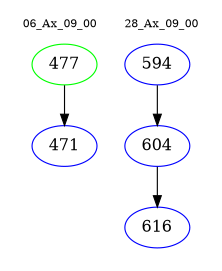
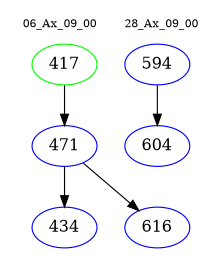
(65, 65) -> (65, 65)
(157, 181) -> (98, 176)
none -> (65, 228)
